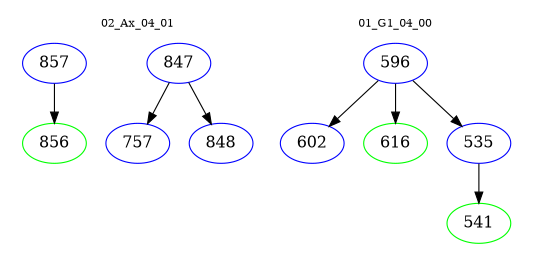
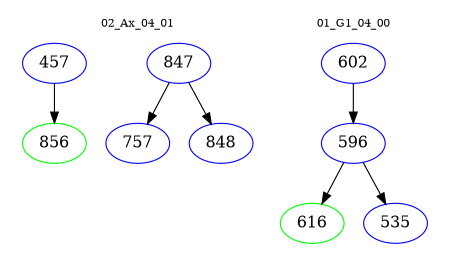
(54, 63) -> (54, 63)
(358, 100) -> (353, 98)
(479, 223) -> none
